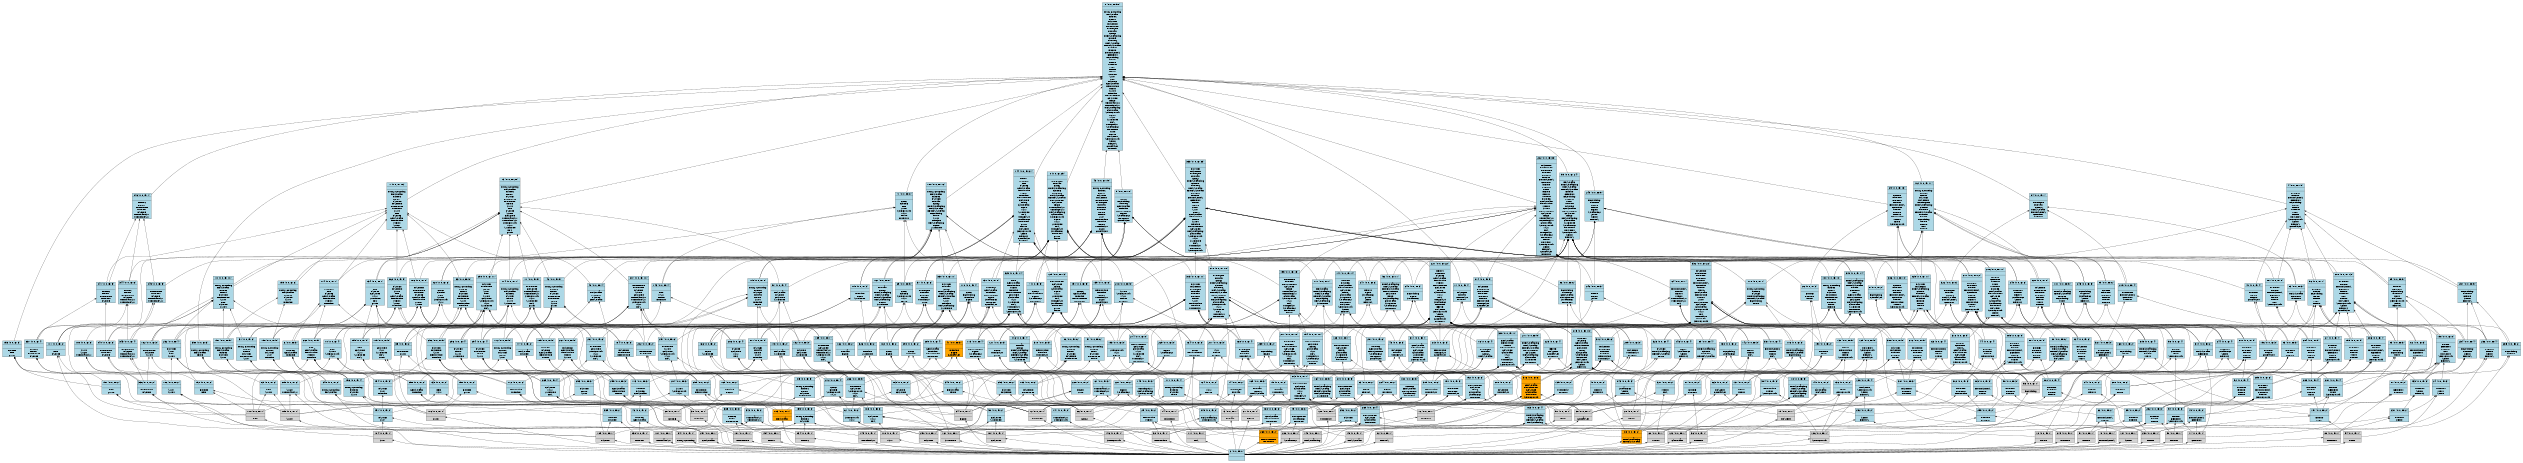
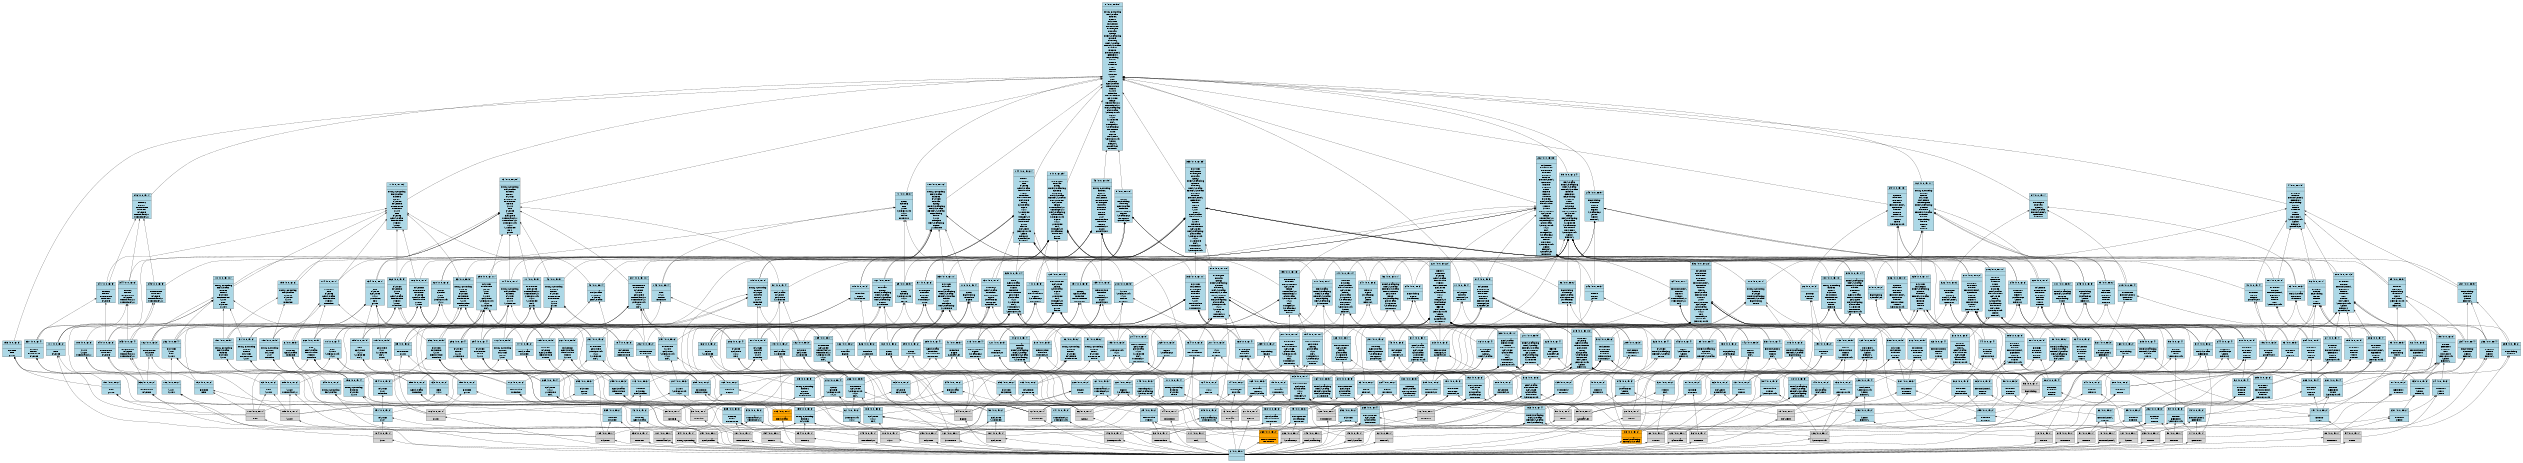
(200, 349) -> none
(954, 349) -> (954, 349)
(1531, 387) -> (1531, 387)
